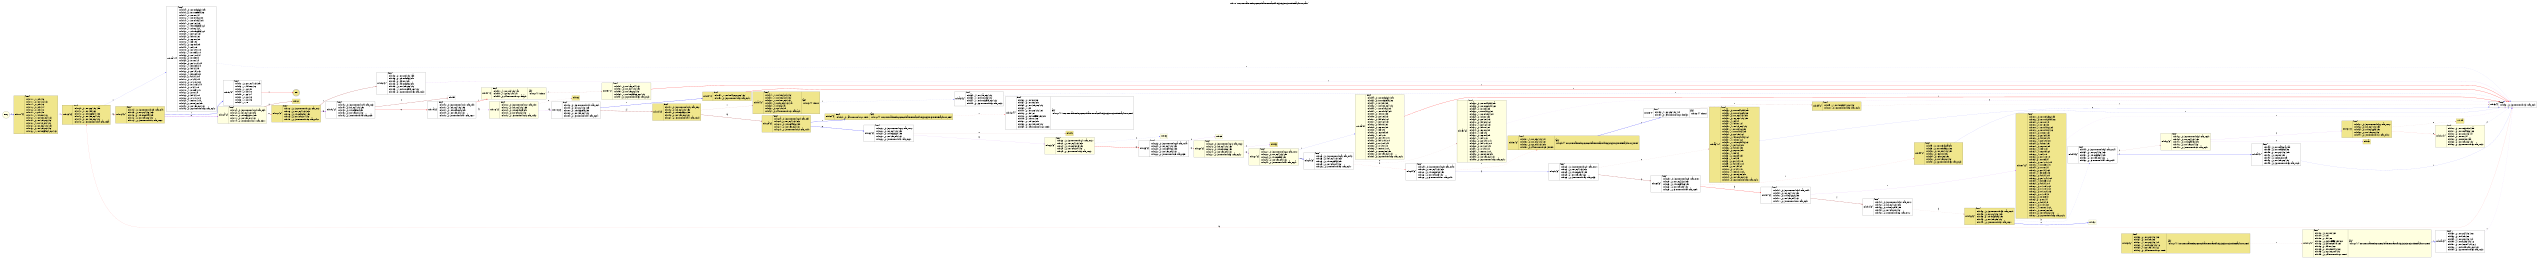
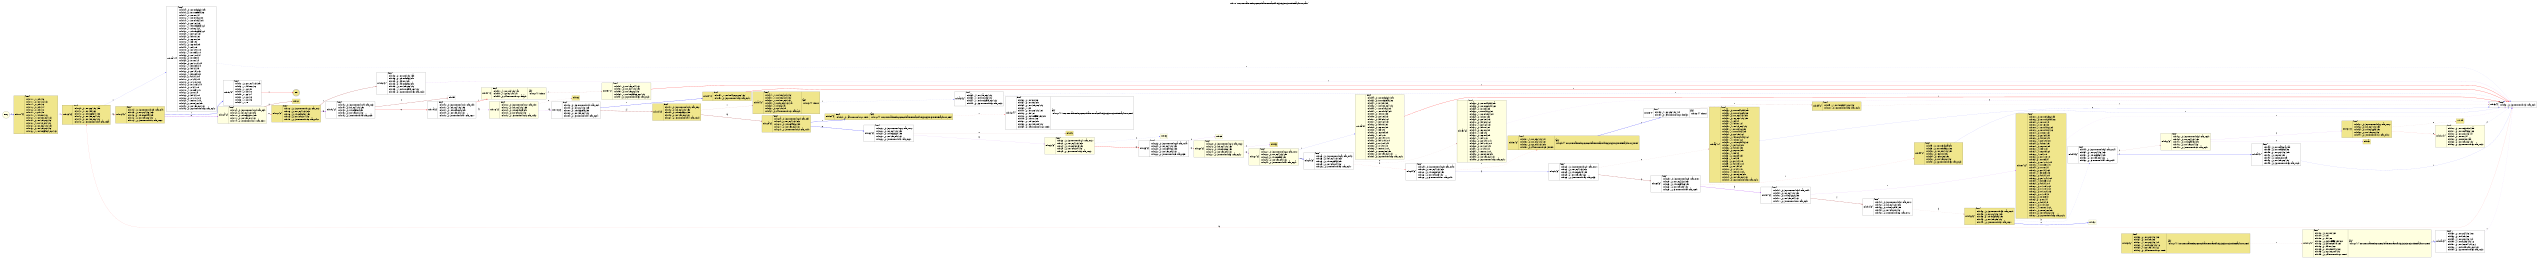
(1730, 190) -> (1730, 190)
